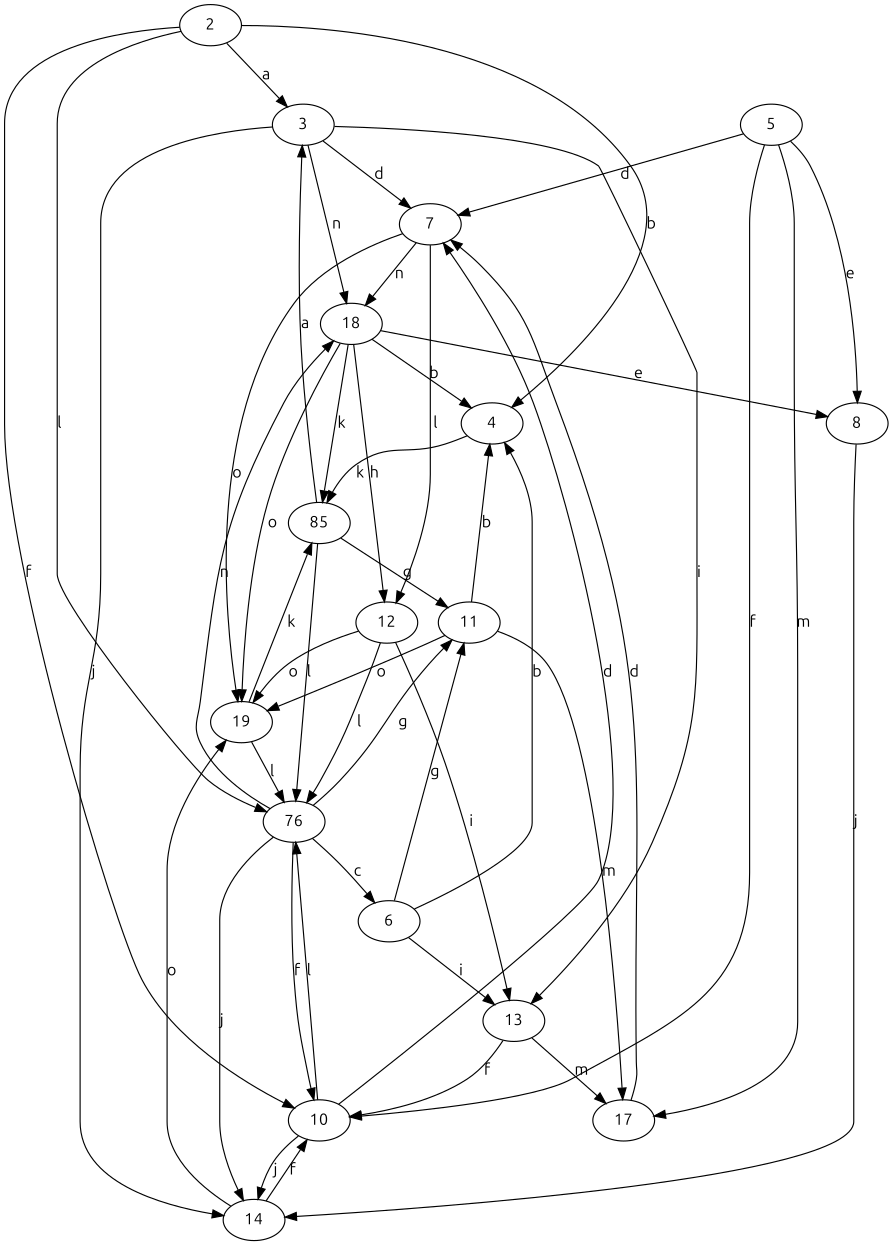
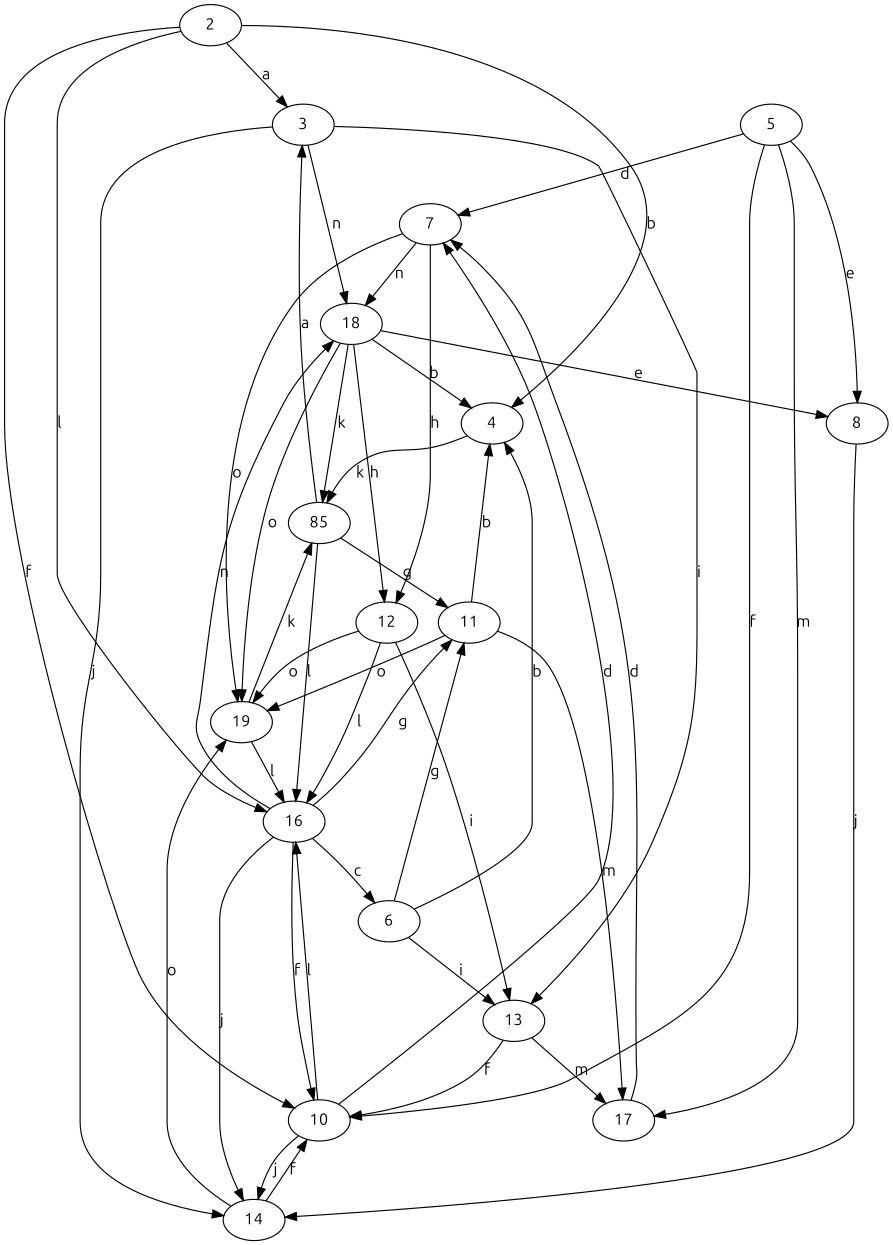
(362, 171) -> none
(435, 423) -> (435, 423)
(294, 822) -> (294, 822)
